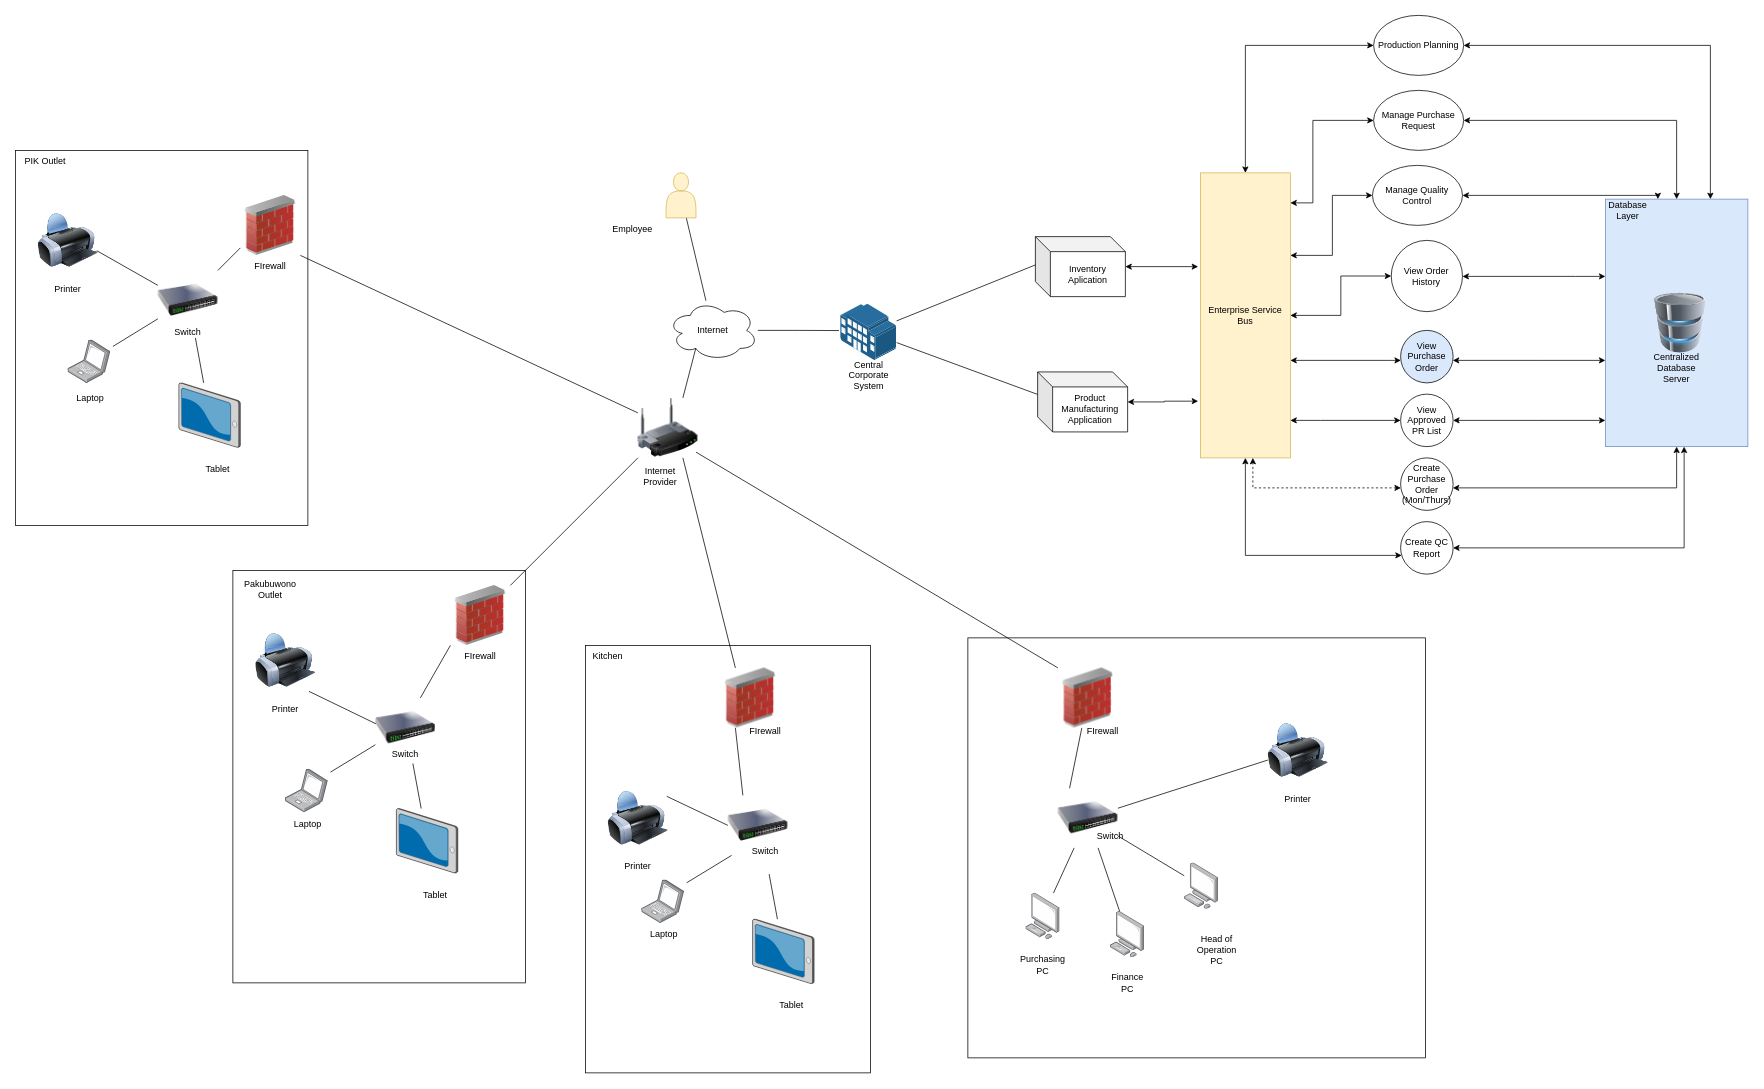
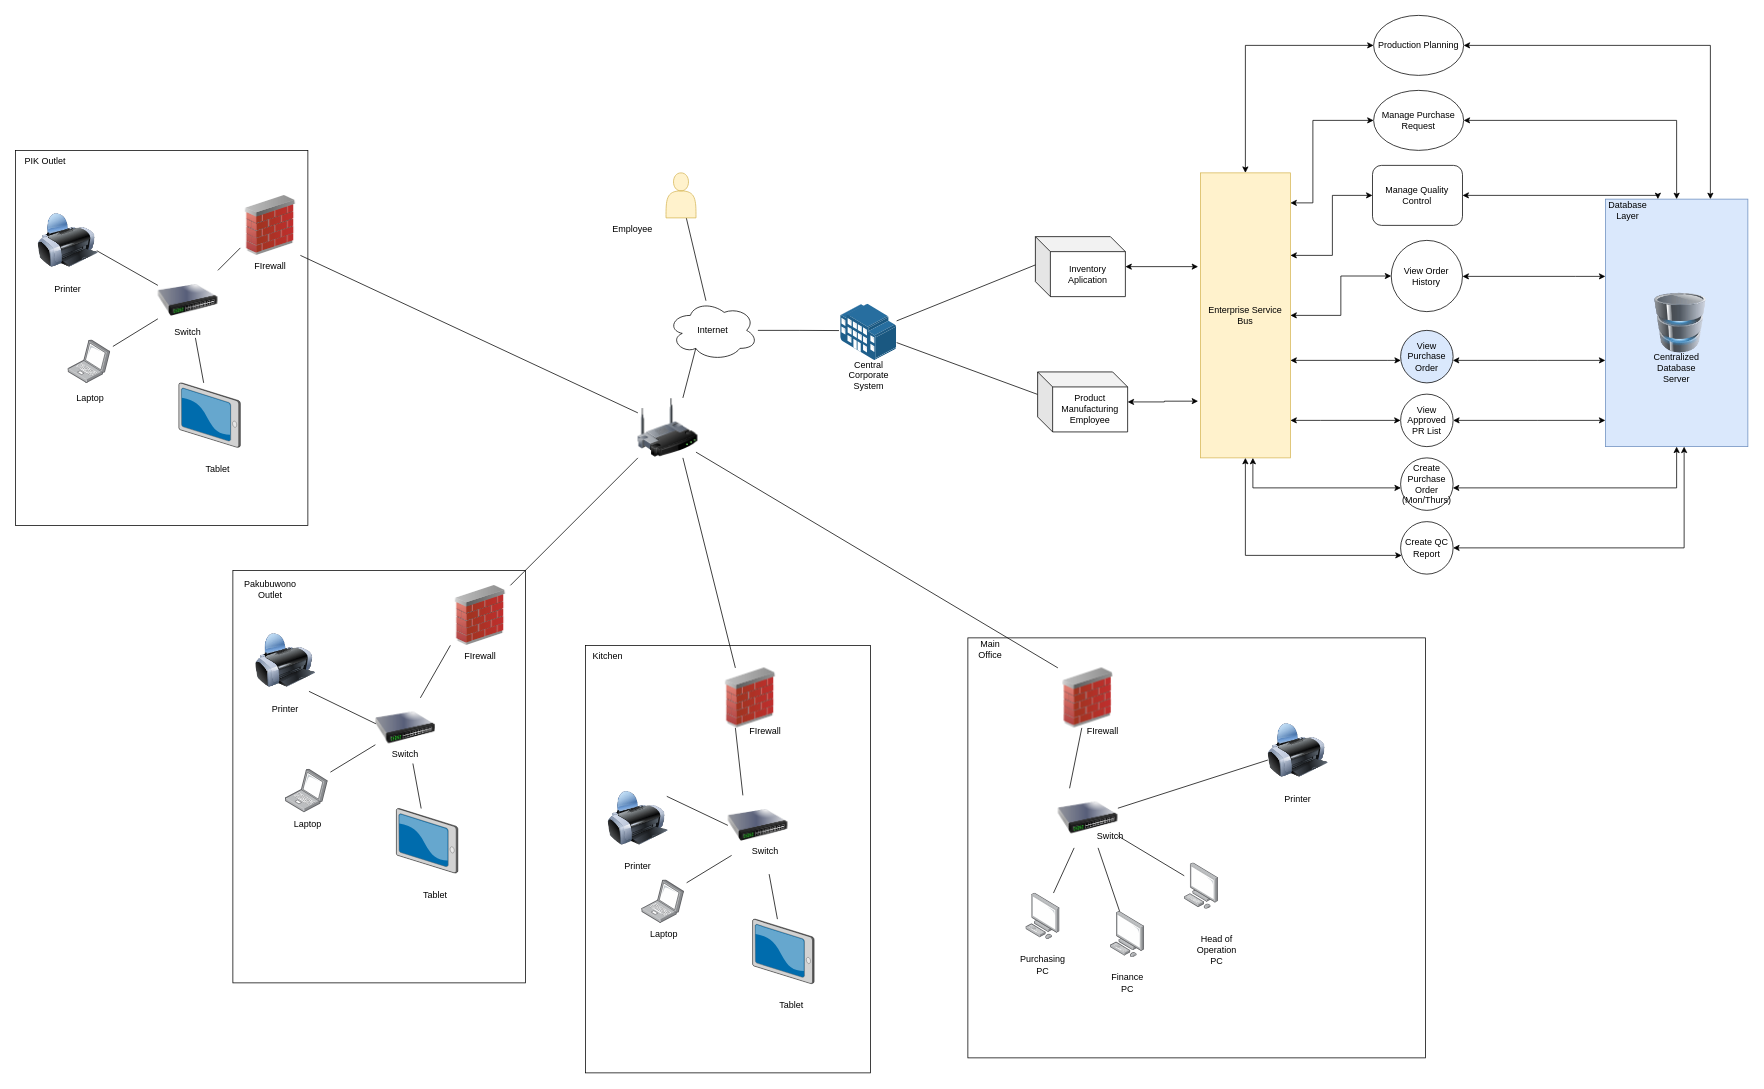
(1417, 195) -> (1417, 195)
(1090, 409) -> (1090, 409)
(660, 477) -> none
(1312, 488) -> (1312, 488)
none -> (990, 649)
